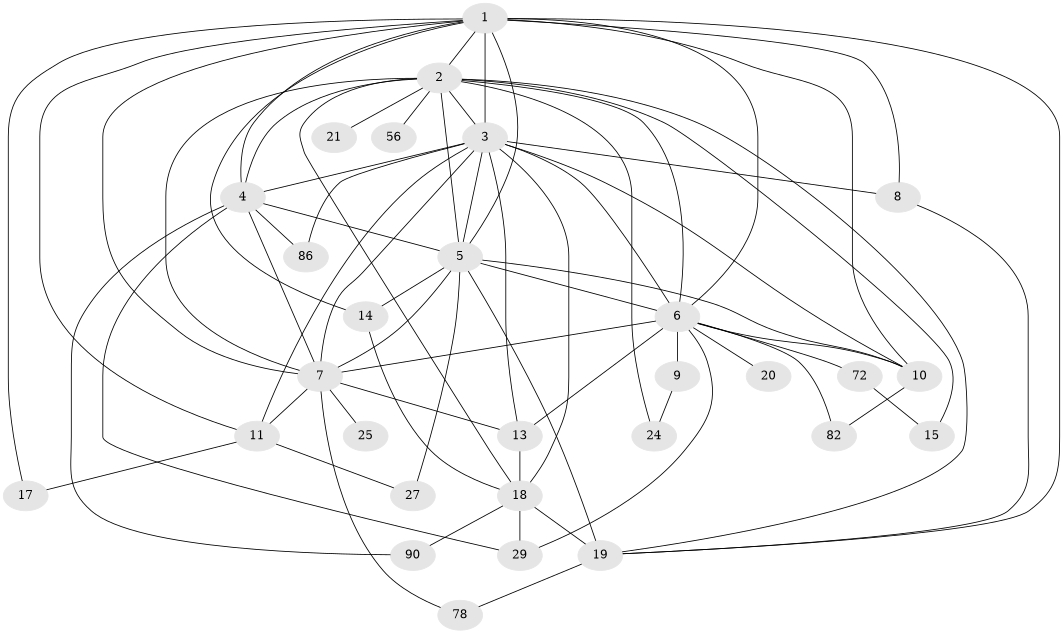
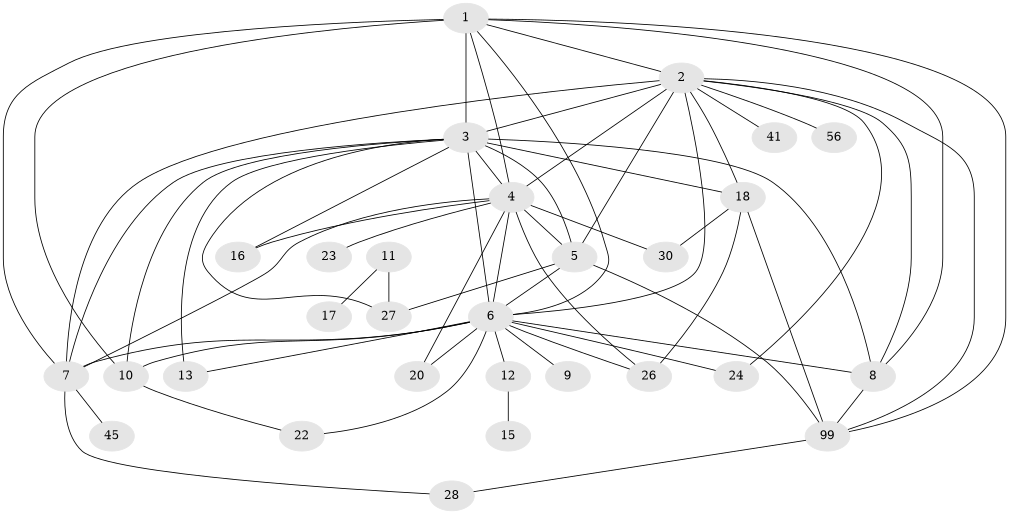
(45, 71) -> none
(47, 106) -> none
(517, 136) -> none
(334, 138) -> (774, 138)
(770, 199) -> (904, 149)
(306, 257) -> (238, 257)
none -> (329, 257)
none -> (501, 257)
(343, 267) -> (227, 219)
none -> (464, 287)
(686, 296) -> none
(366, 317) -> none
(401, 327) -> none
none -> (682, 347)
(860, 376) -> (508, 376)
(289, 406) -> none
(420, 406) -> none
(666, 406) -> (624, 348)
(366, 436) -> (112, 436)
(834, 436) -> (302, 436)
(520, 466) -> none
(413, 556) -> (666, 257)
(520, 556) -> (649, 376)
(600, 556) -> (828, 436)
(460, 615) -> (452, 496)
